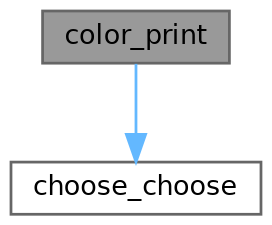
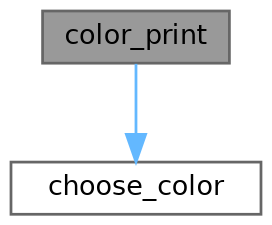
(136, 188) -> (136, 188)
